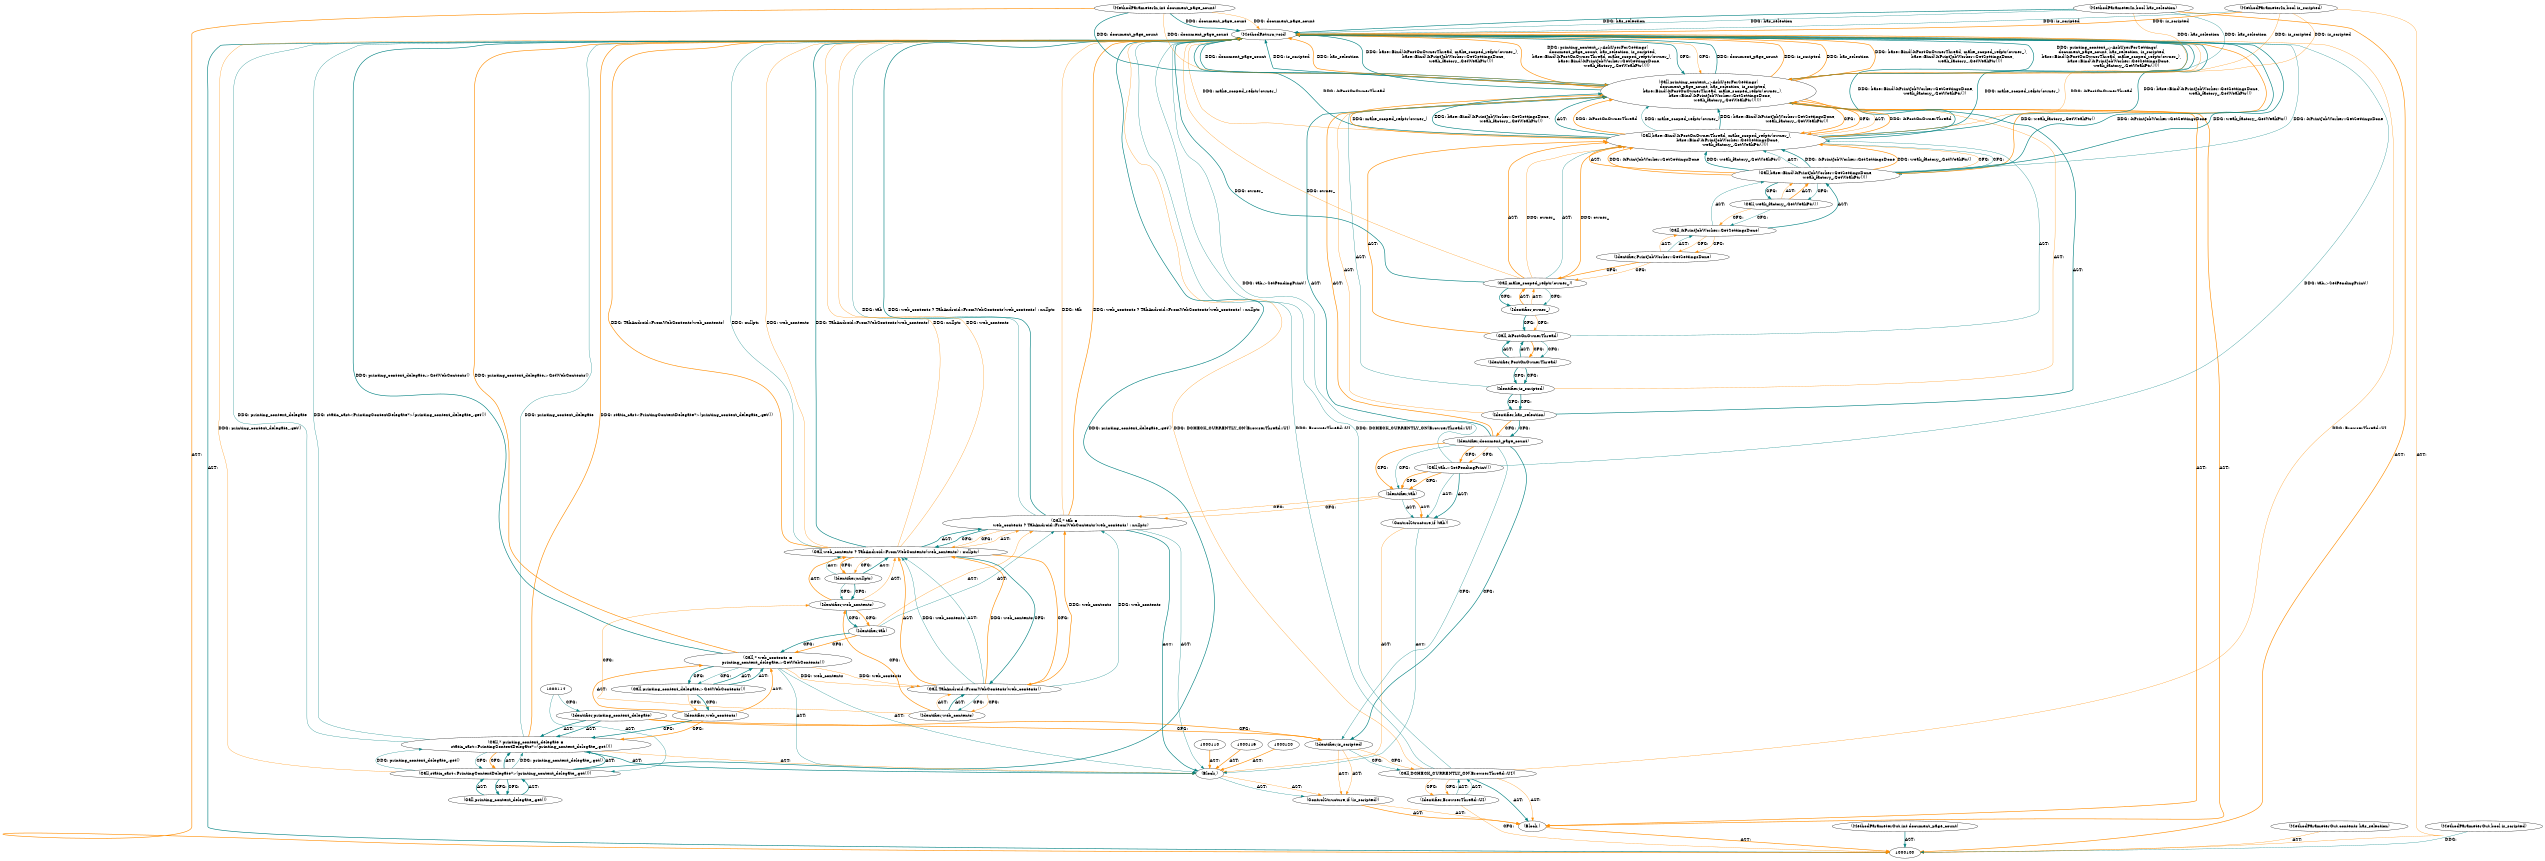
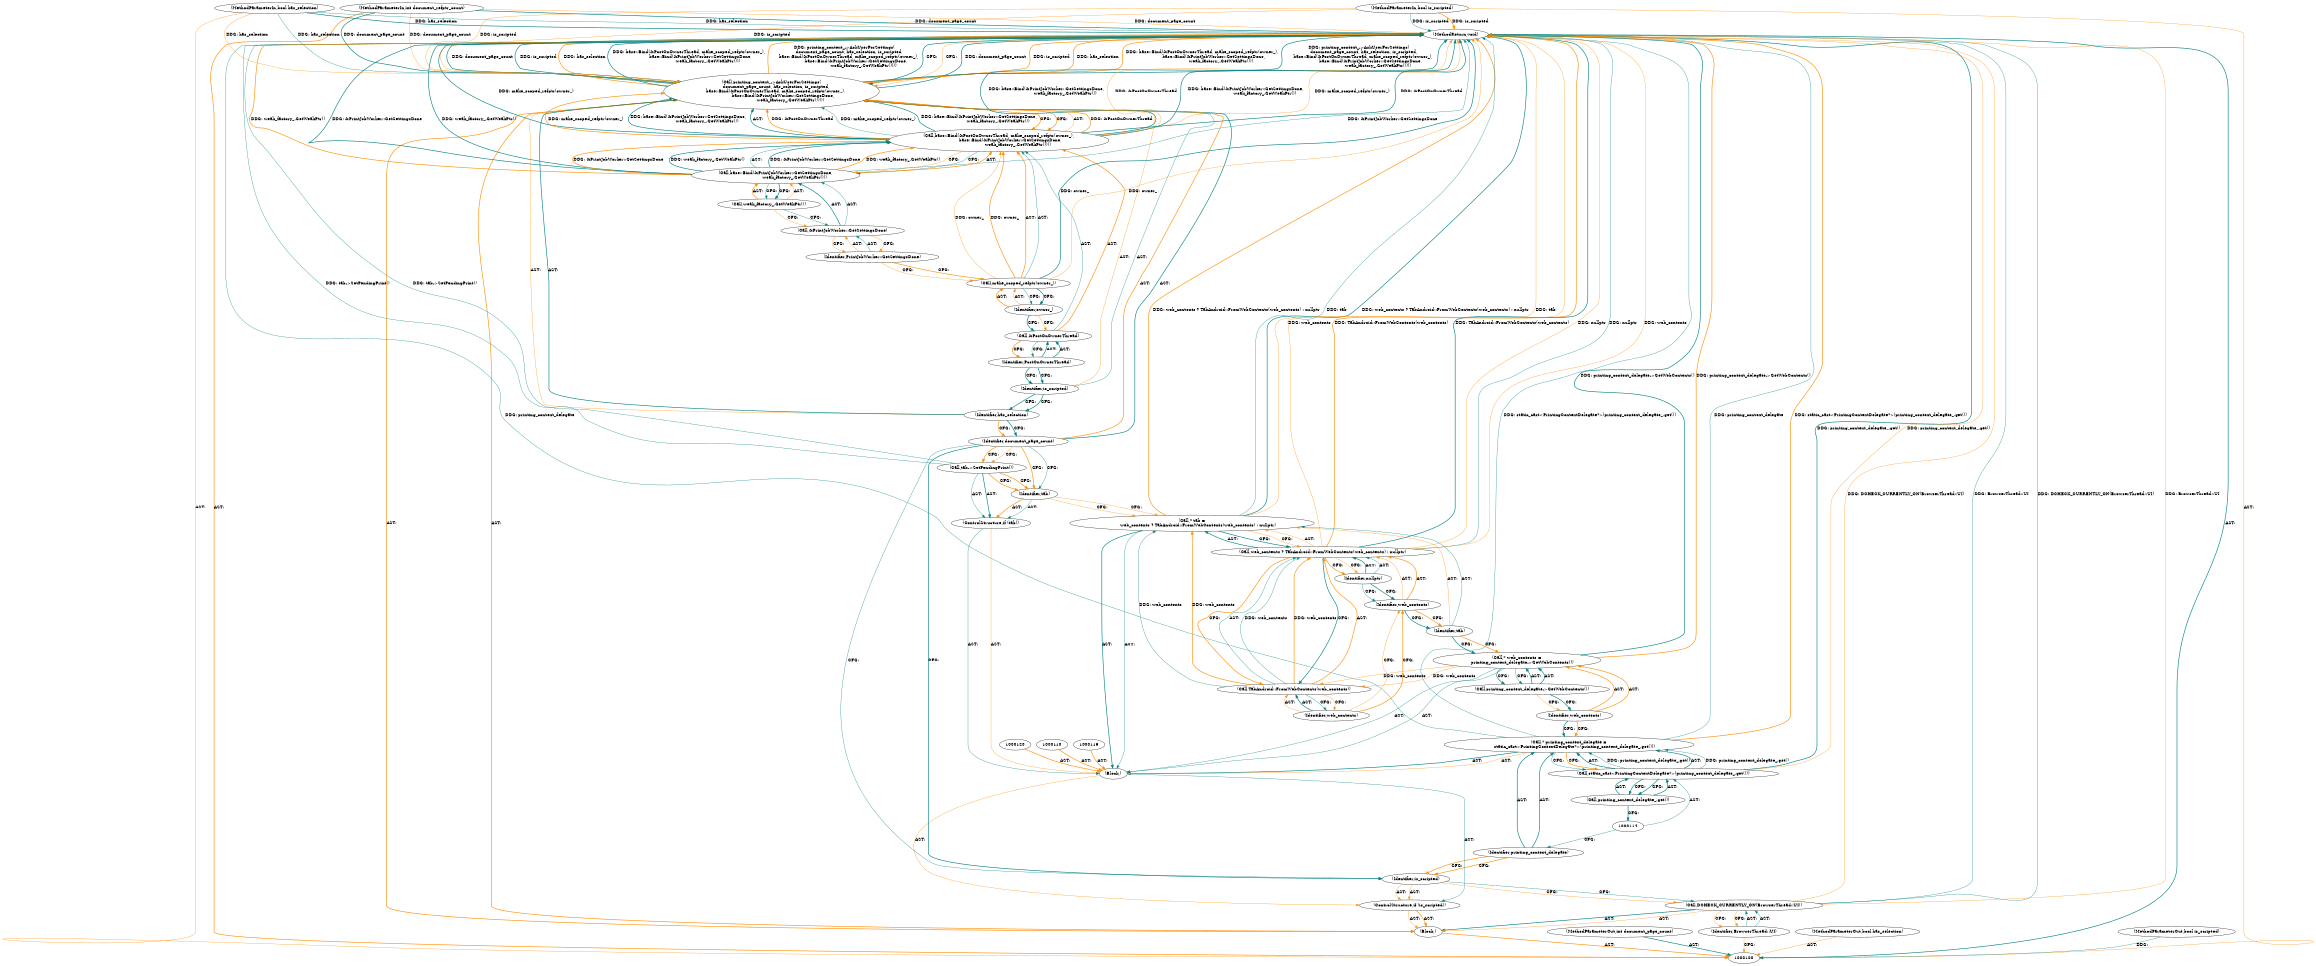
(1165, 8) -> (412, 8)
(2366, 500) -> (292, 945)
none -> (1628, 812)
(2339, 826) -> (1858, 932)
